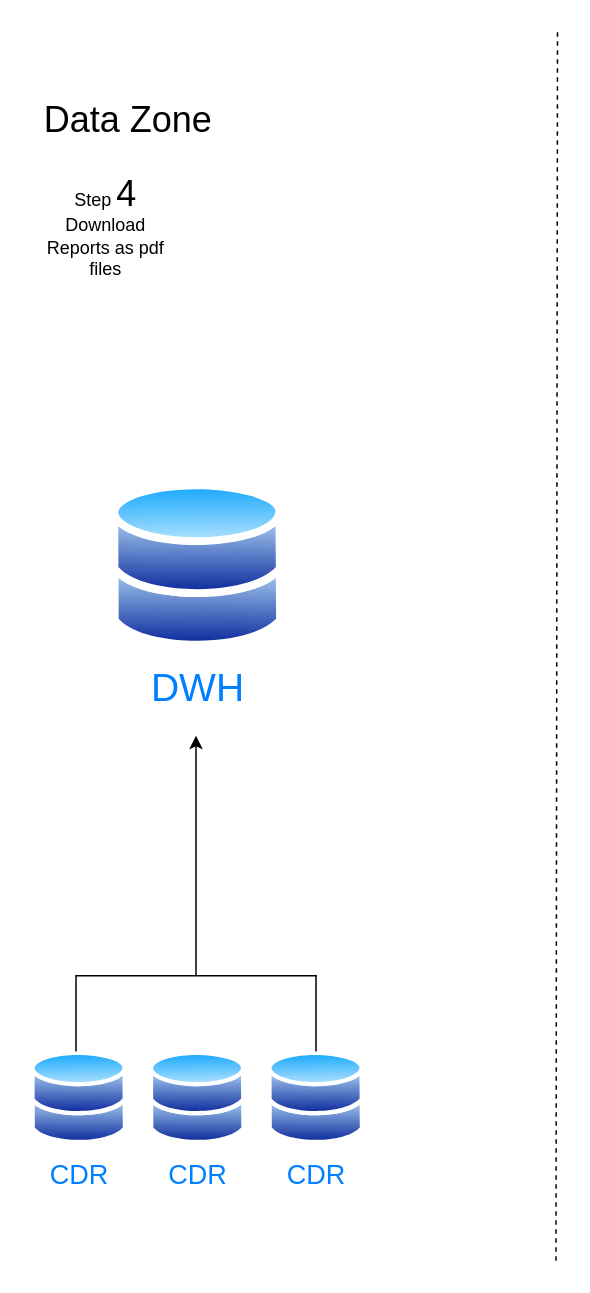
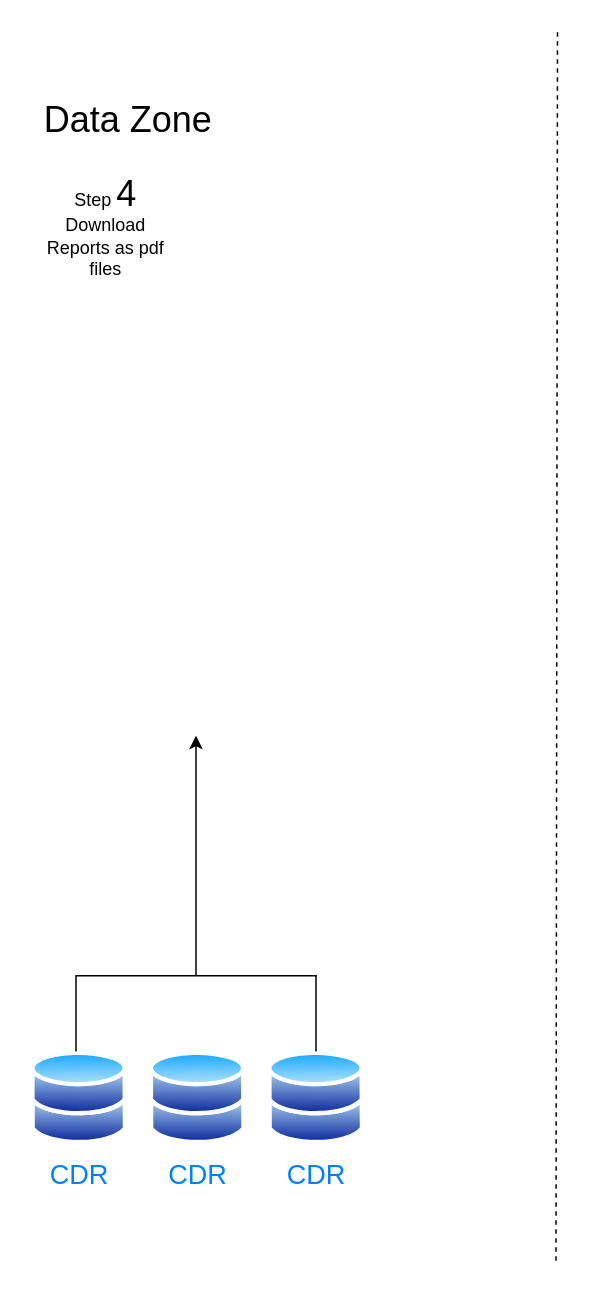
(198, 566) -> none
